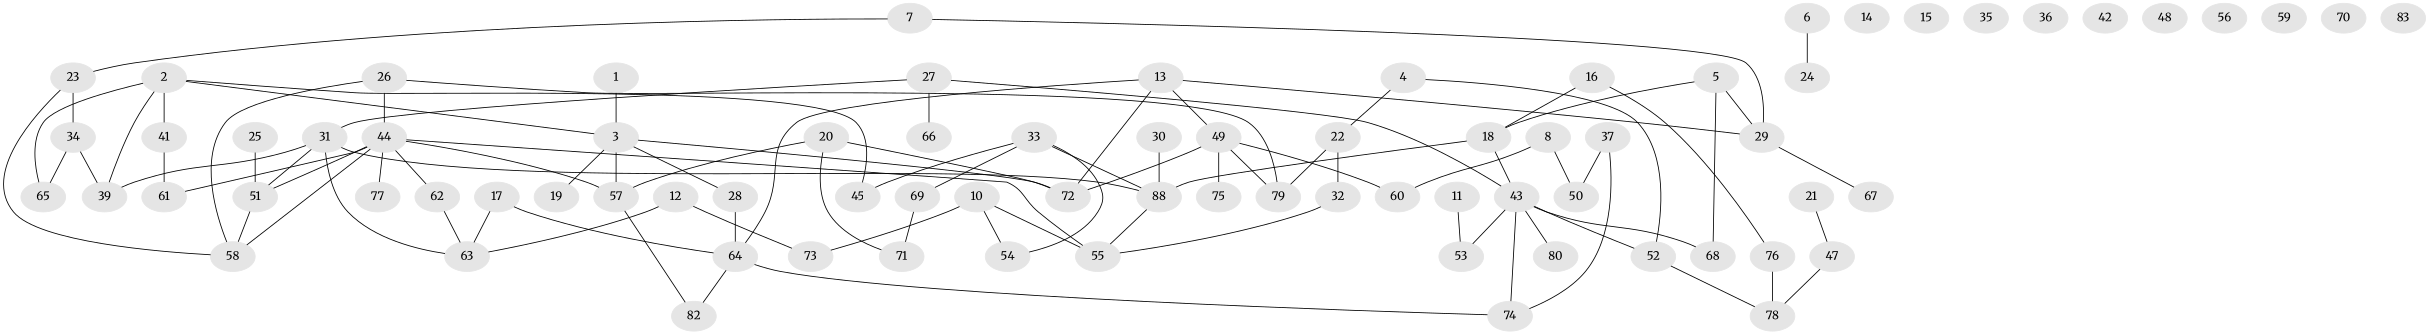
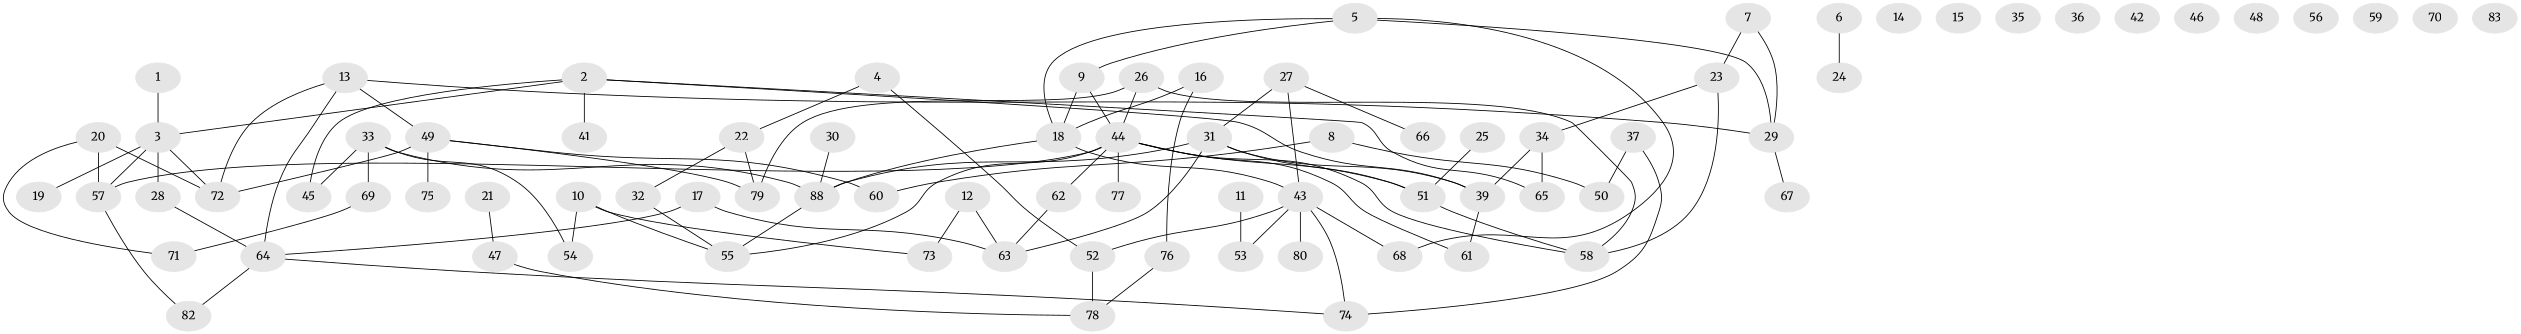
none -> (2197, 18)
none -> (1082, 78)
(164, 167) -> (1475, 227)
